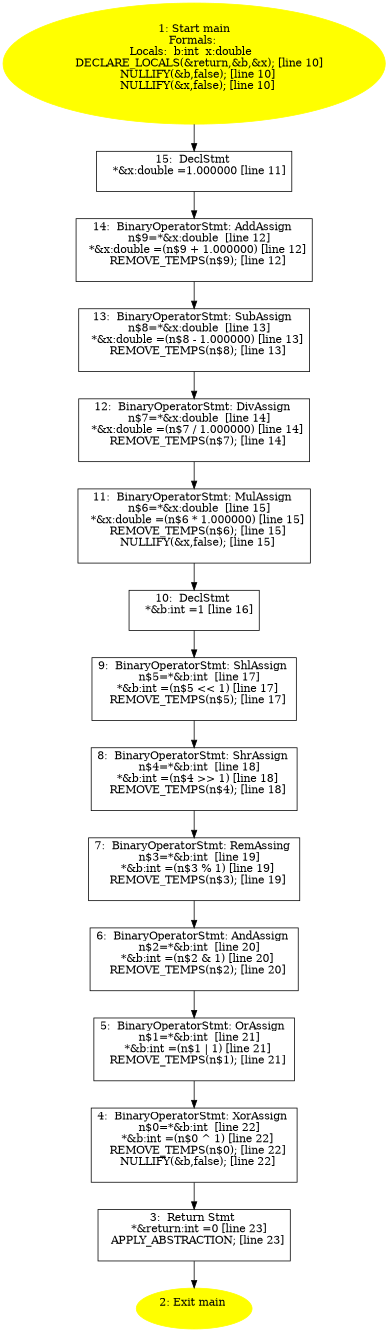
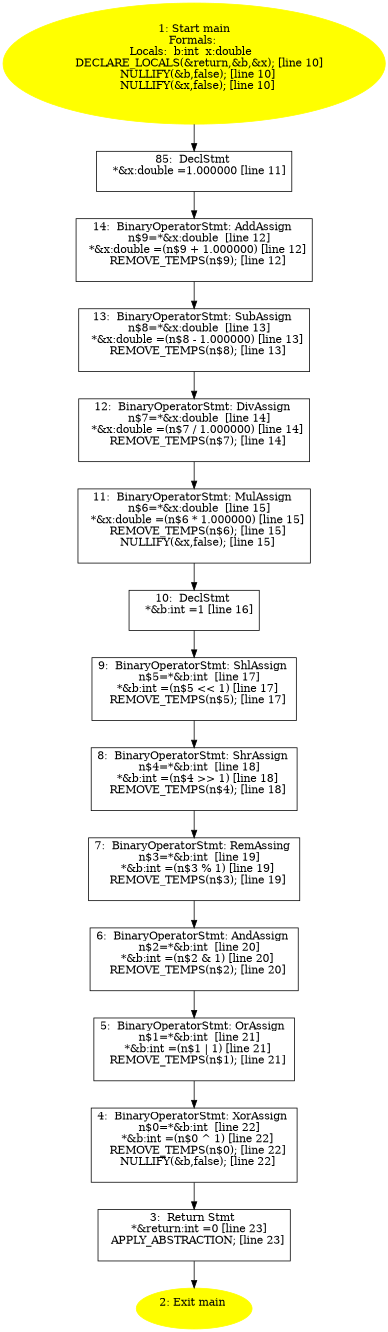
(194, 171) -> (194, 171)
